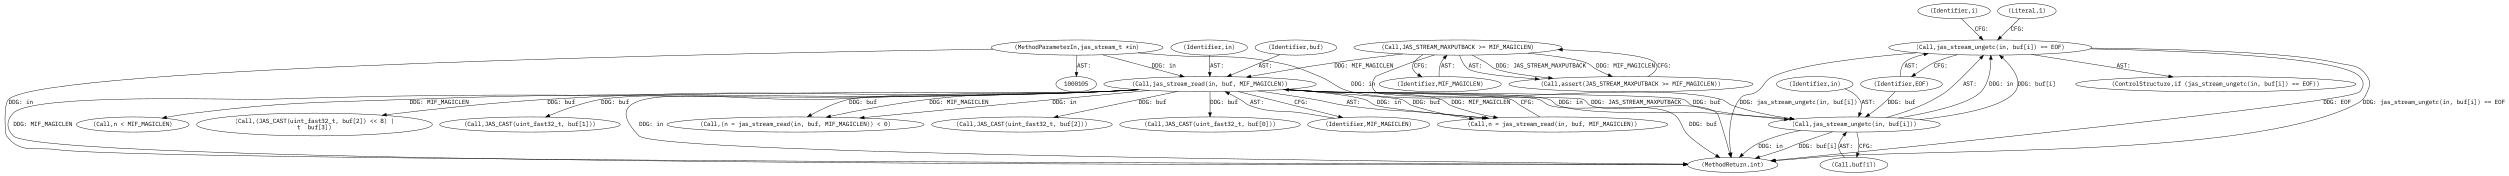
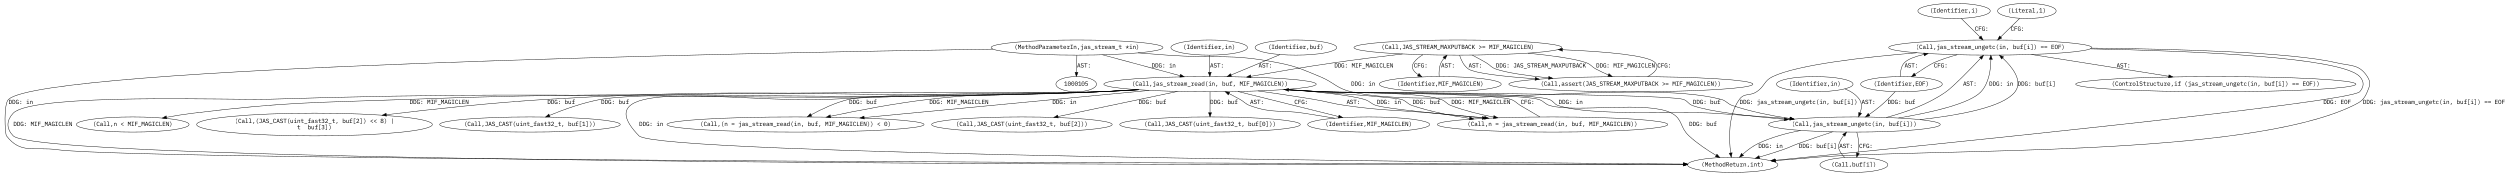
(1553, 98) -> none
